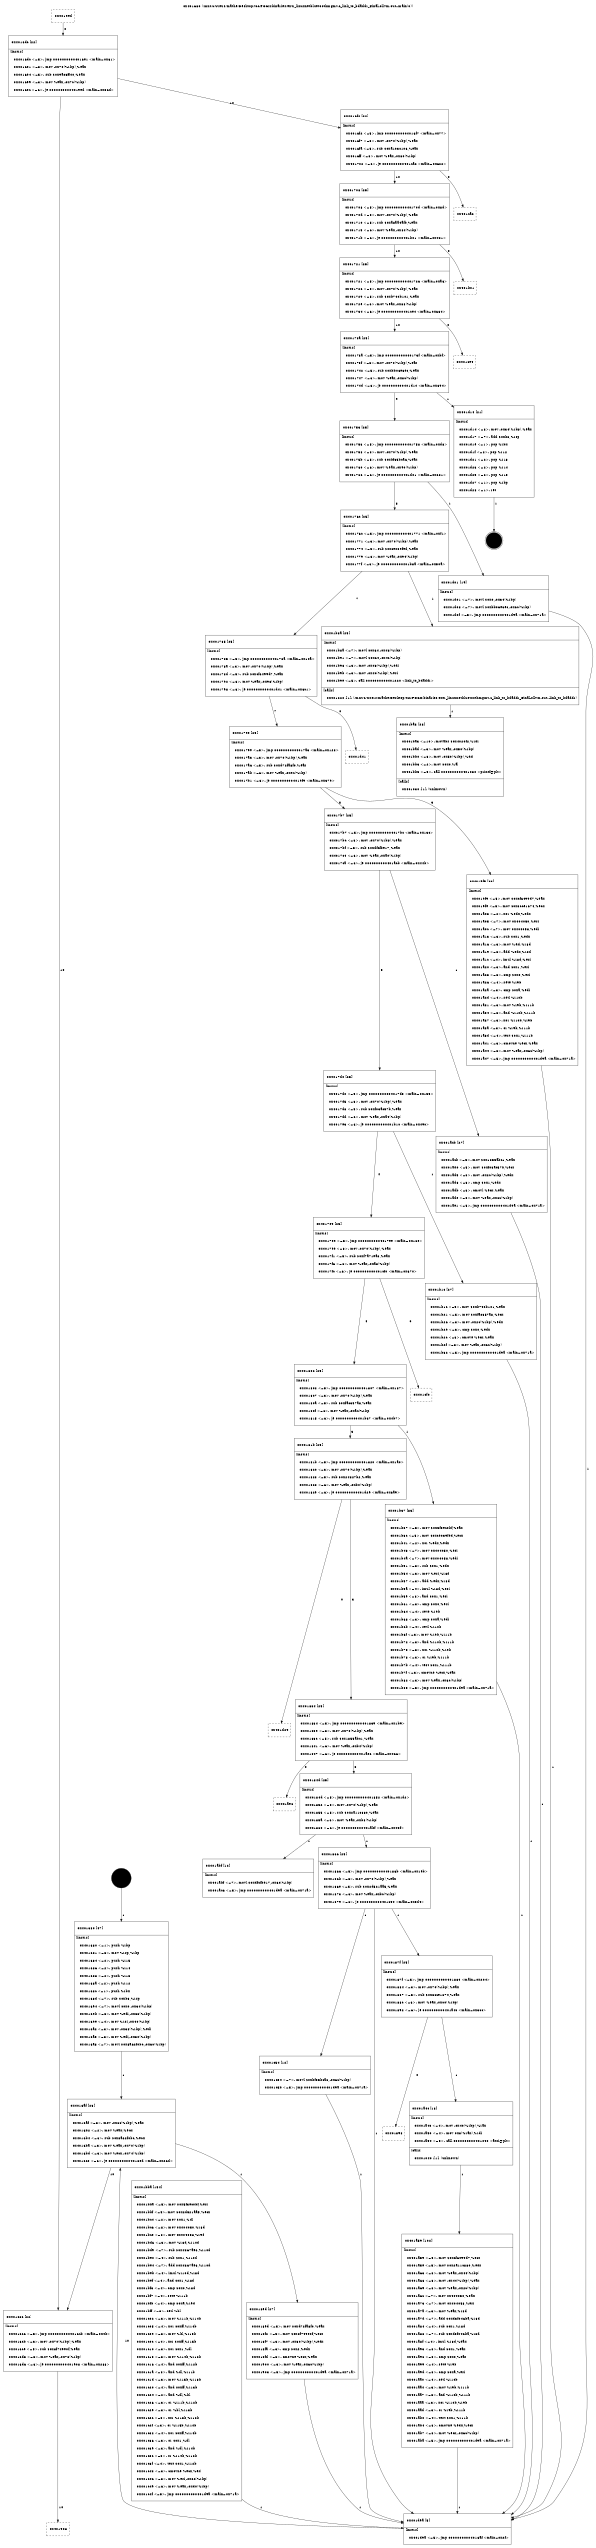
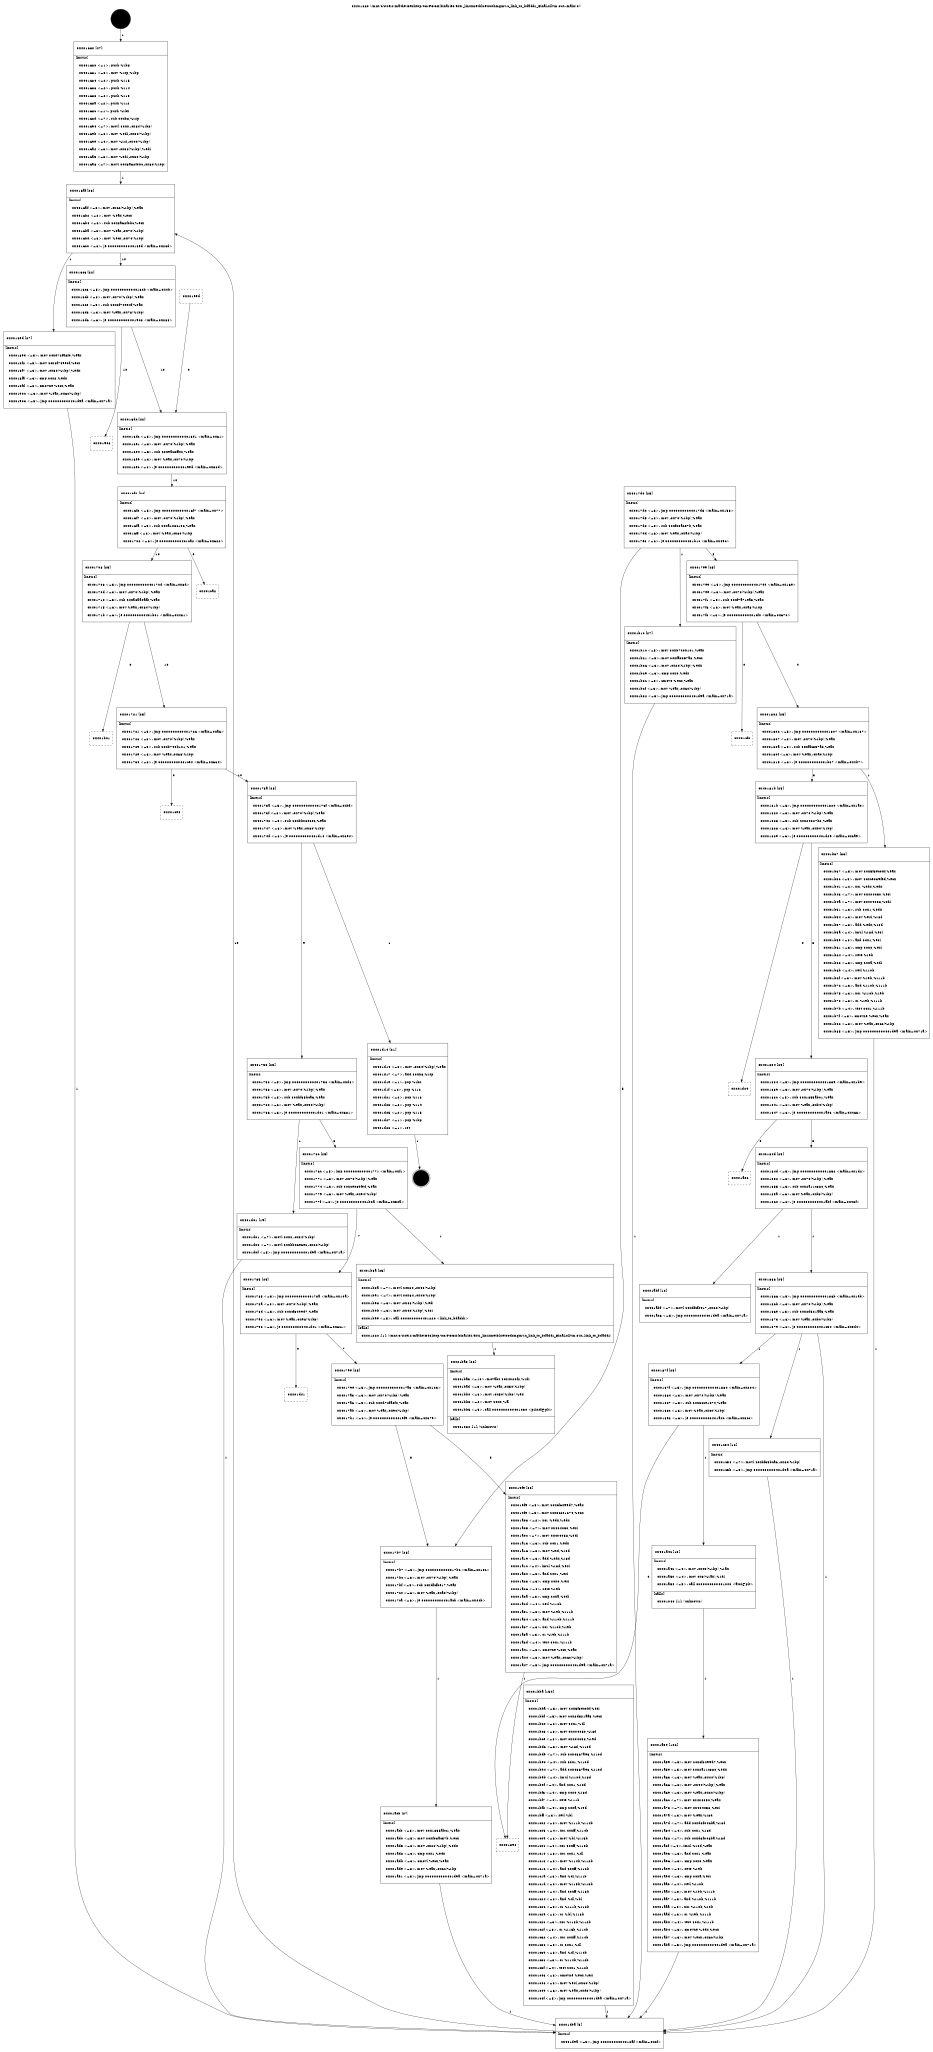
(380, 969) -> (621, 1073)
(59, 1202) -> (146, 369)
(551, 1803) -> (511, 1753)
